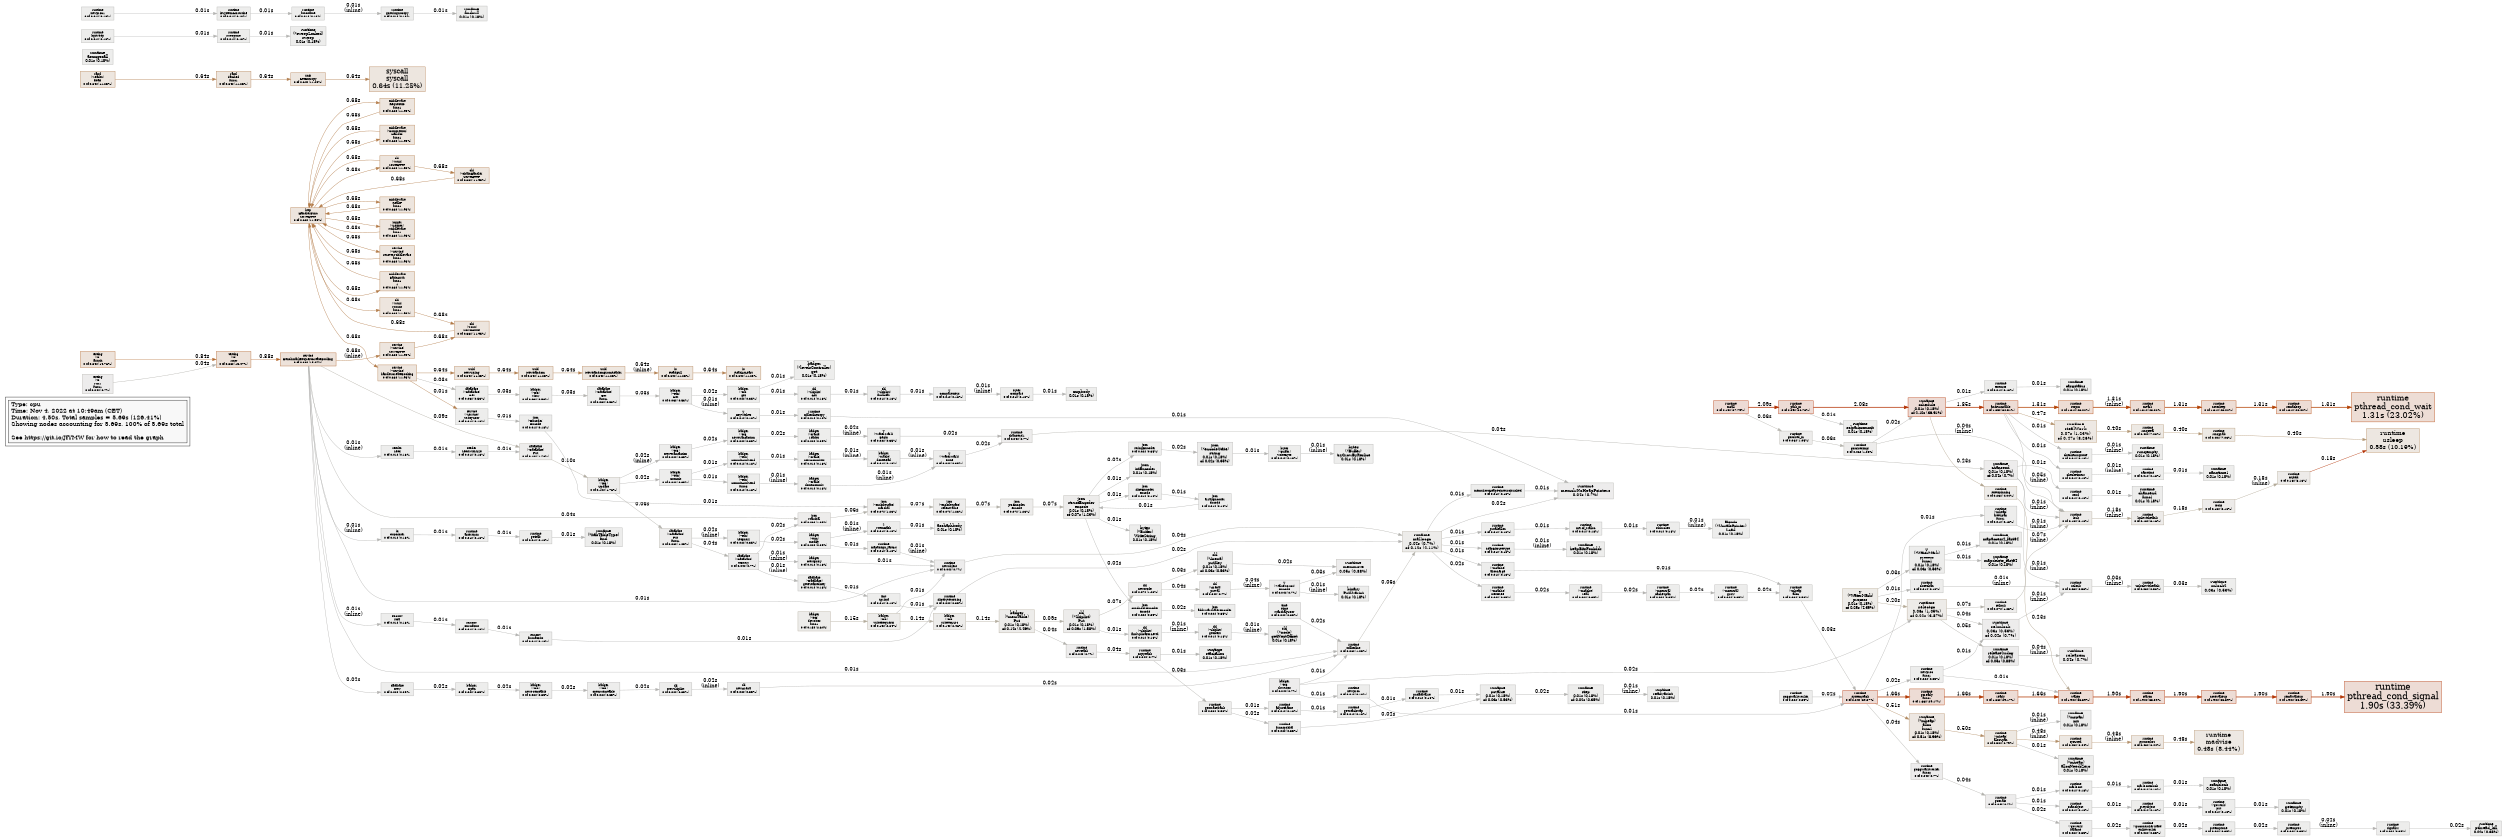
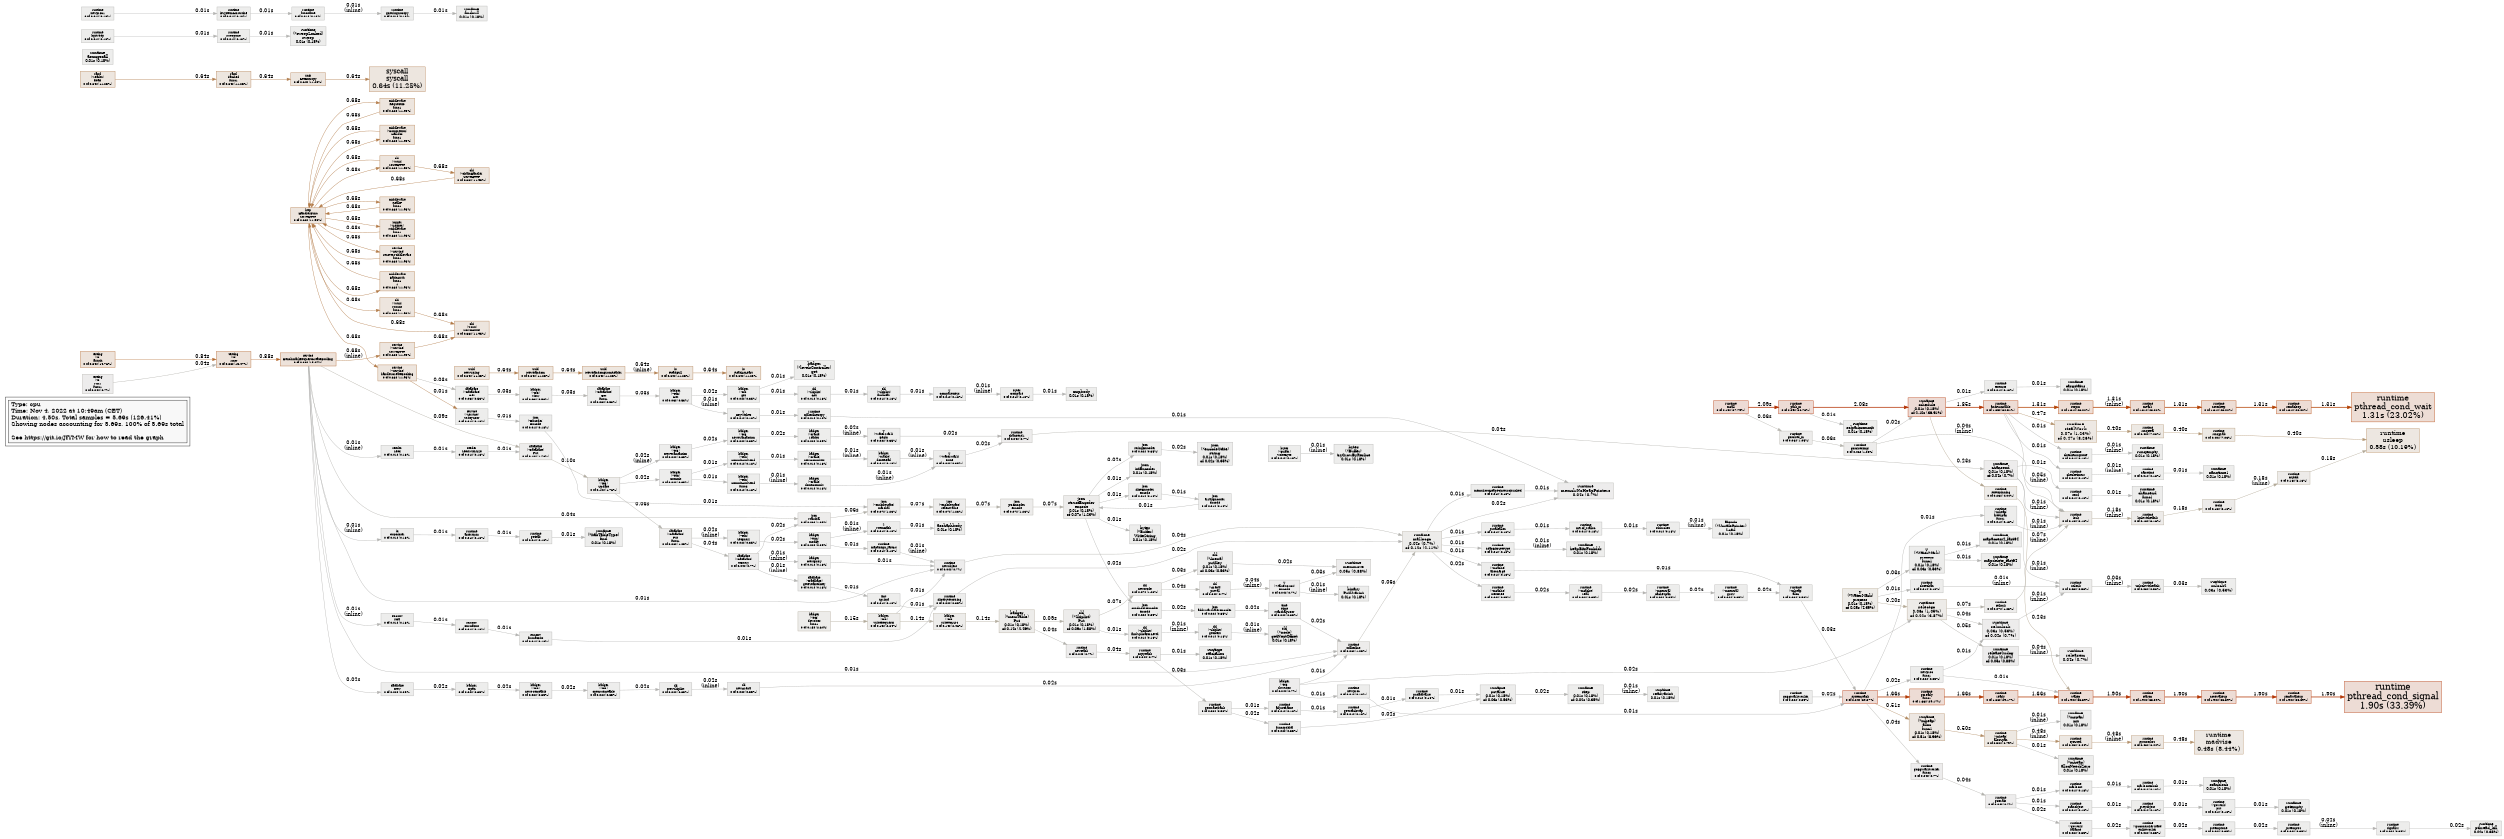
(434, 373) -> none
(1249, 454) -> none
(2337, 462) -> (2337, 462)
none -> (1250, 611)
